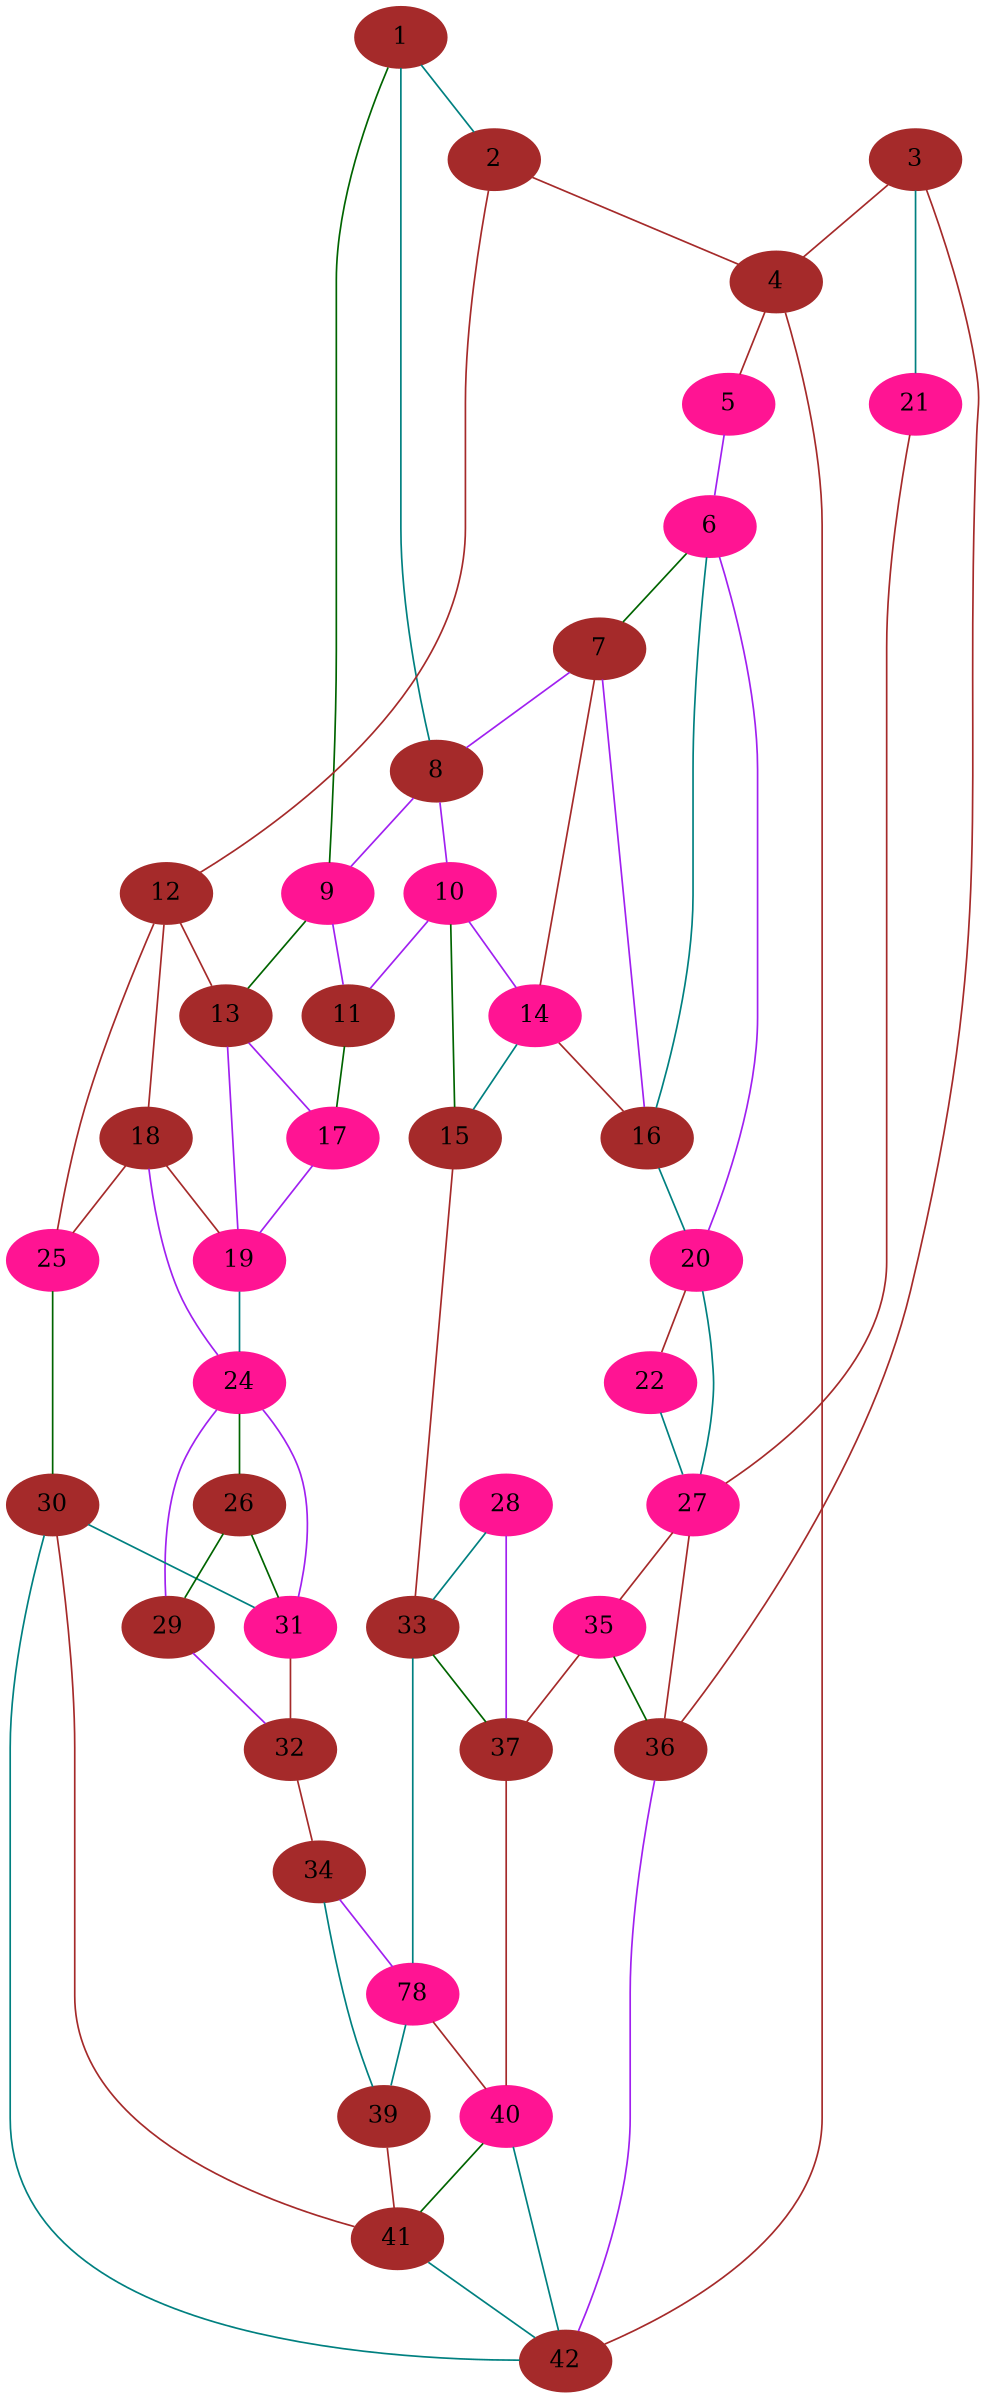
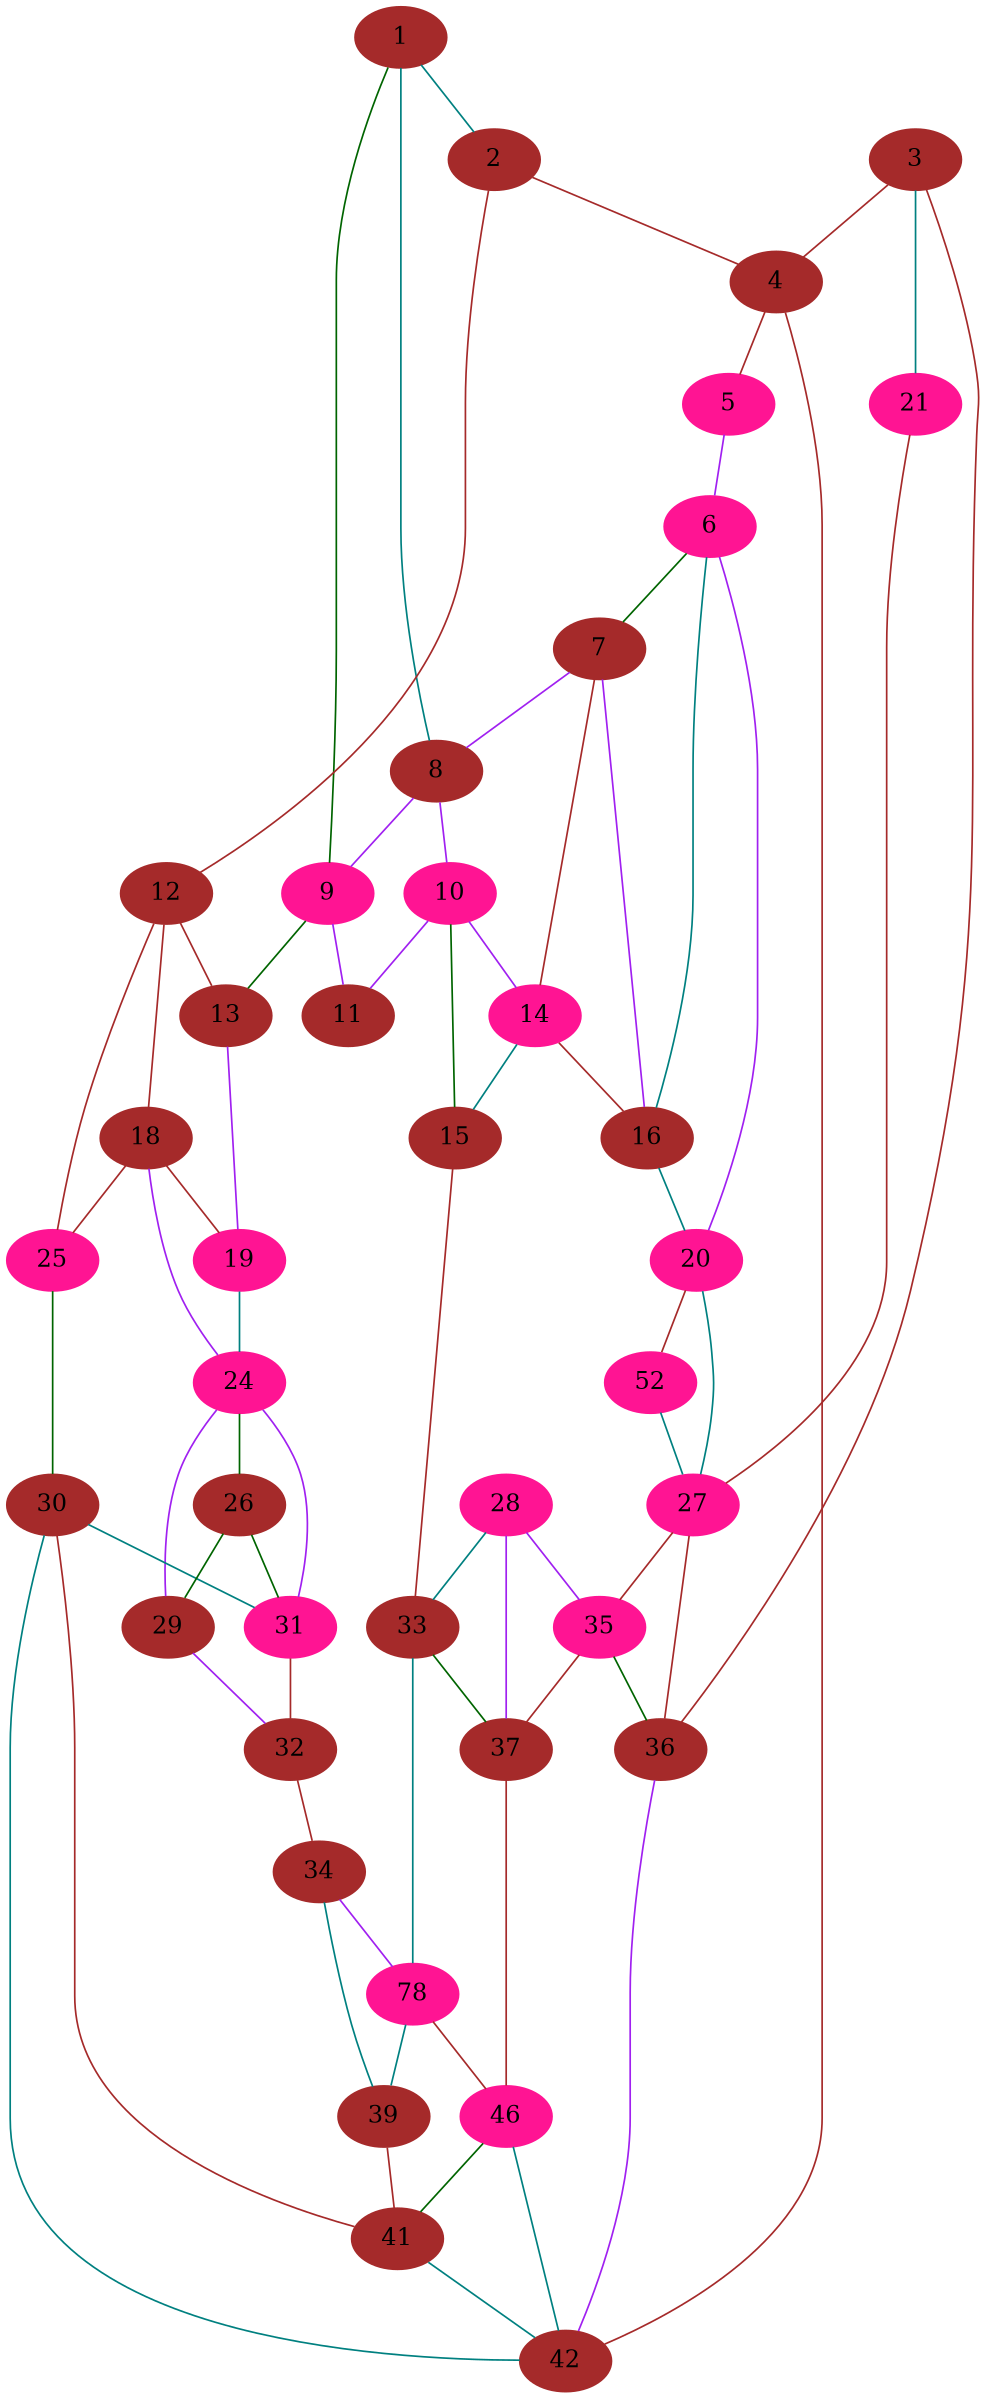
(333, 1138) -> none
(651, 1383) -> (651, 1383)
none -> (553, 1566)
(506, 2116) -> (506, 2116)
